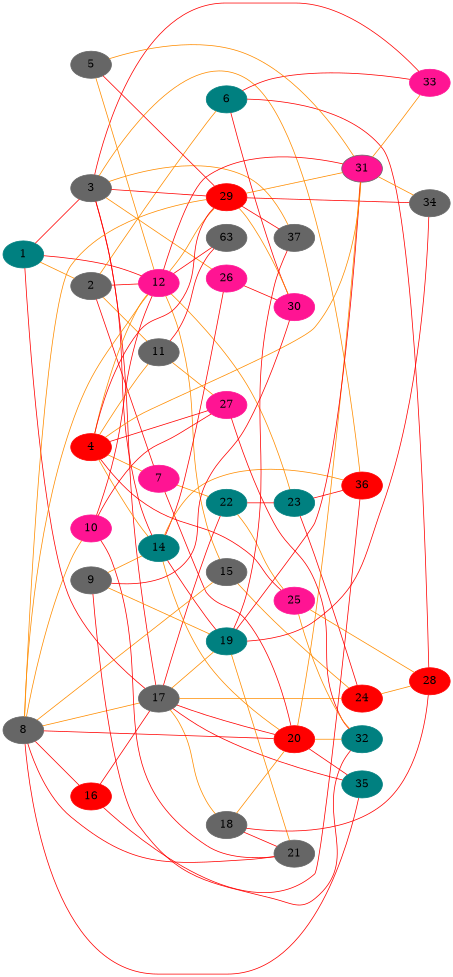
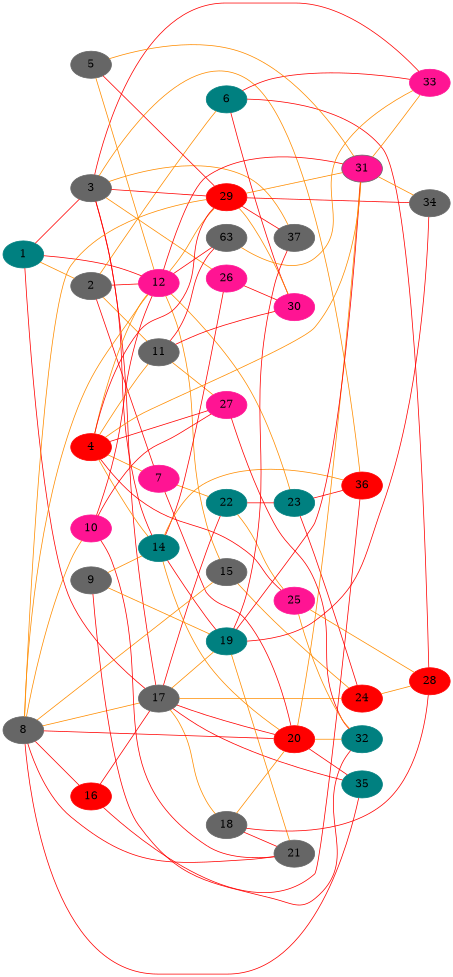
none -> (332, 206)
(211, 474) -> (224, 325)
